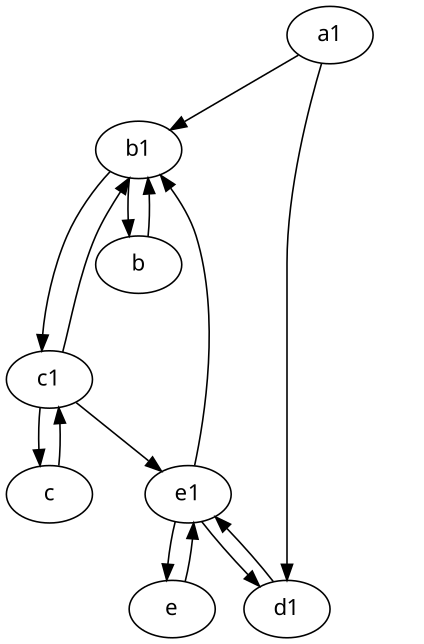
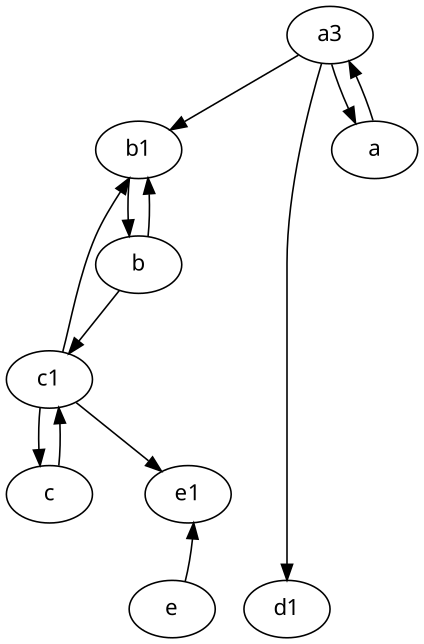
(330, 35) -> (330, 35)
none -> (375, 150)
(62, 247) -> (99, 316)
(209, 324) -> none
(171, 543) -> none
(224, 549) -> none
(251, 554) -> none
